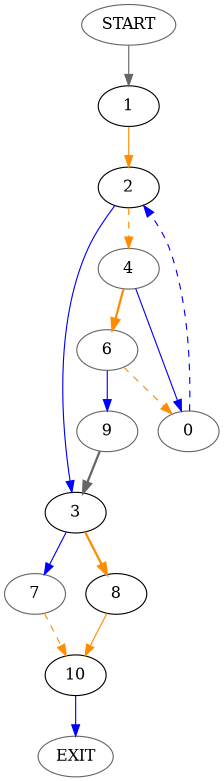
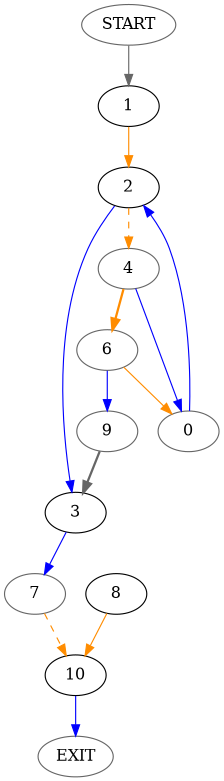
(184, 310) -> (184, 310)
(144, 387) -> (144, 387)
(93, 548) -> none
